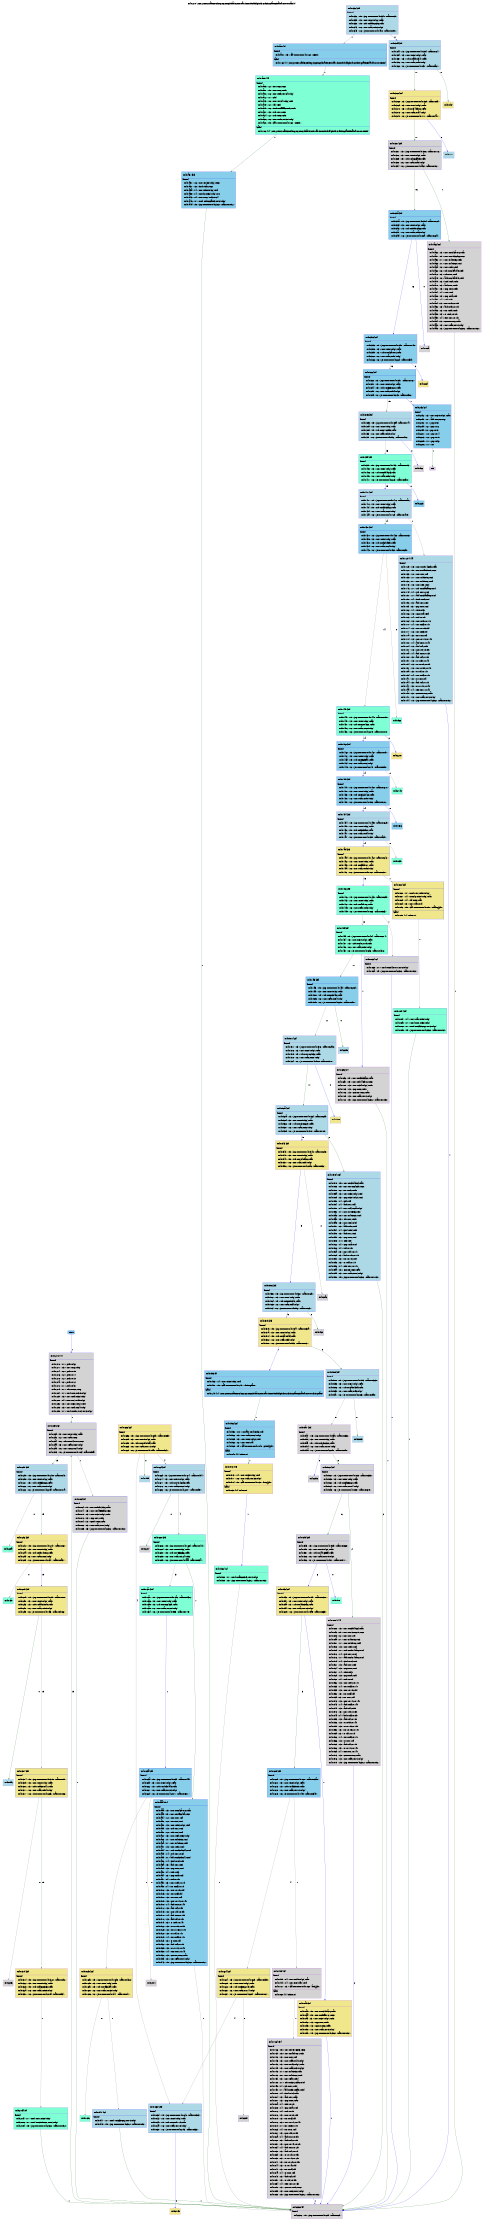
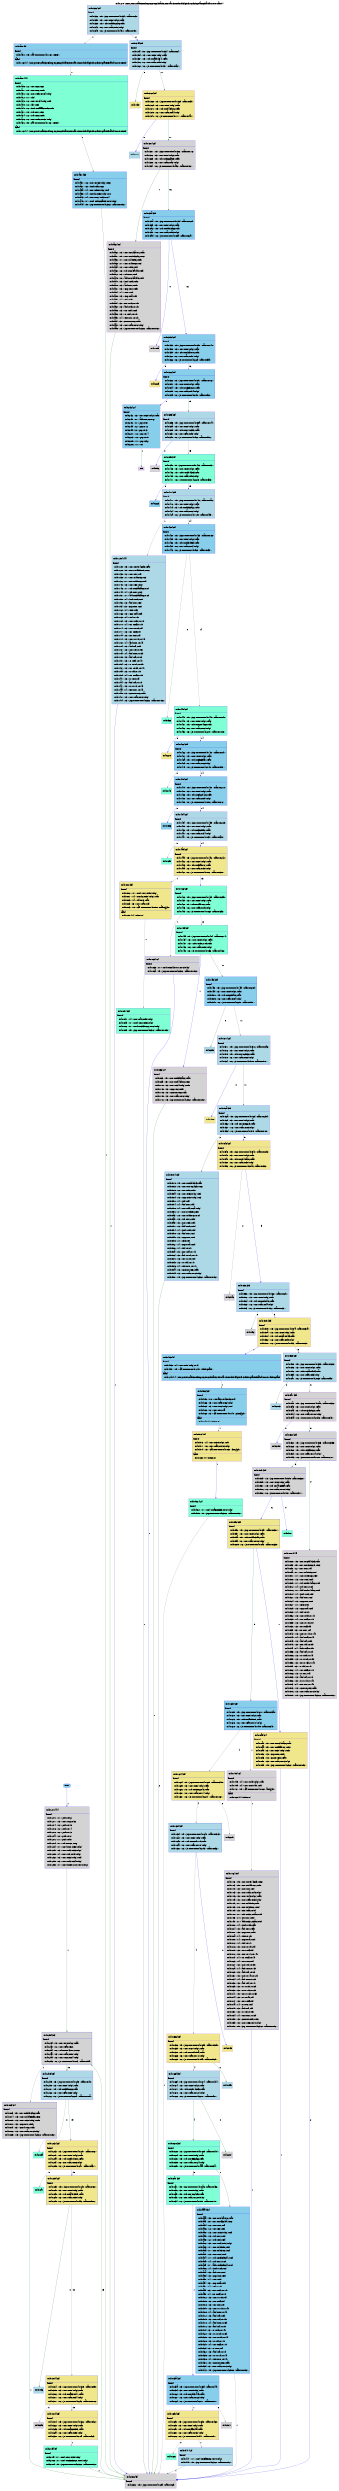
(136, 1781) -> (194, 1942)
